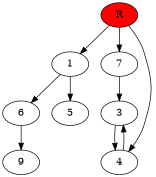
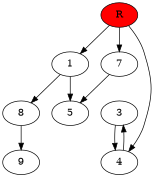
(119, 85) -> (97, 86)
(21, 113) -> (21, 113)
